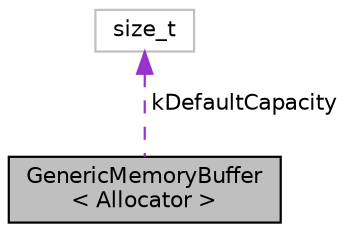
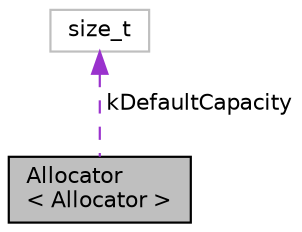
(145, 190) -> (100, 190)
